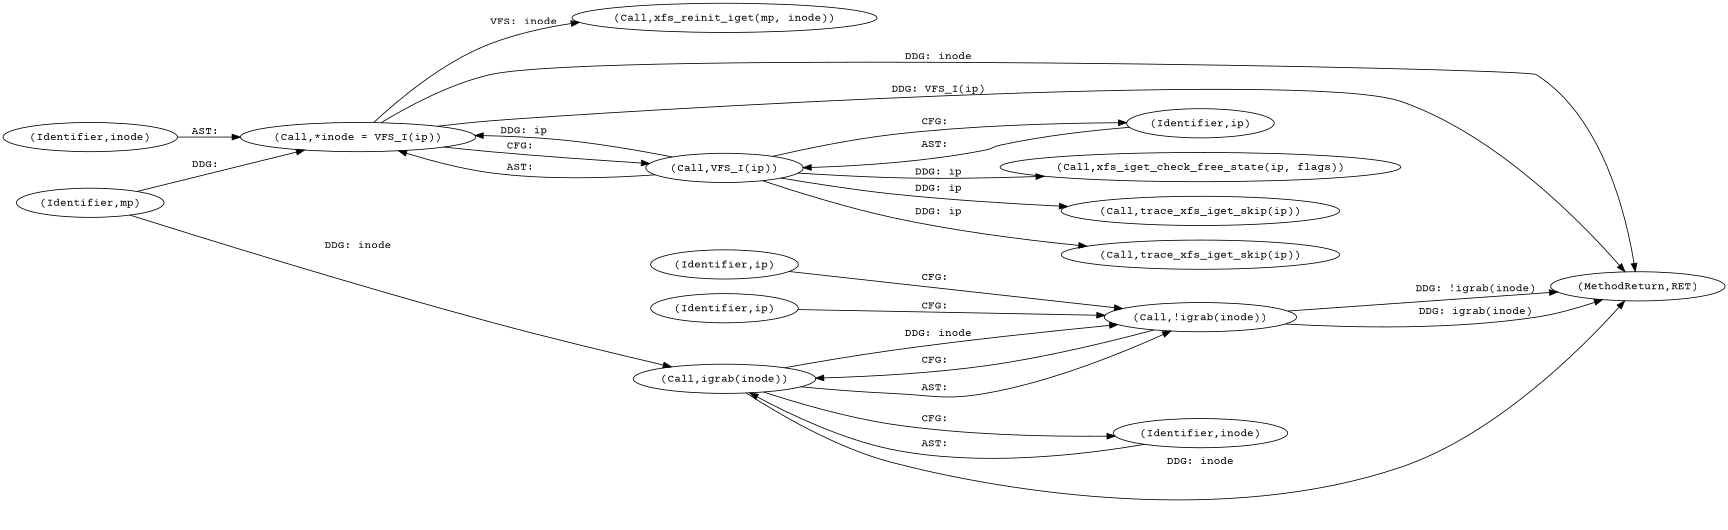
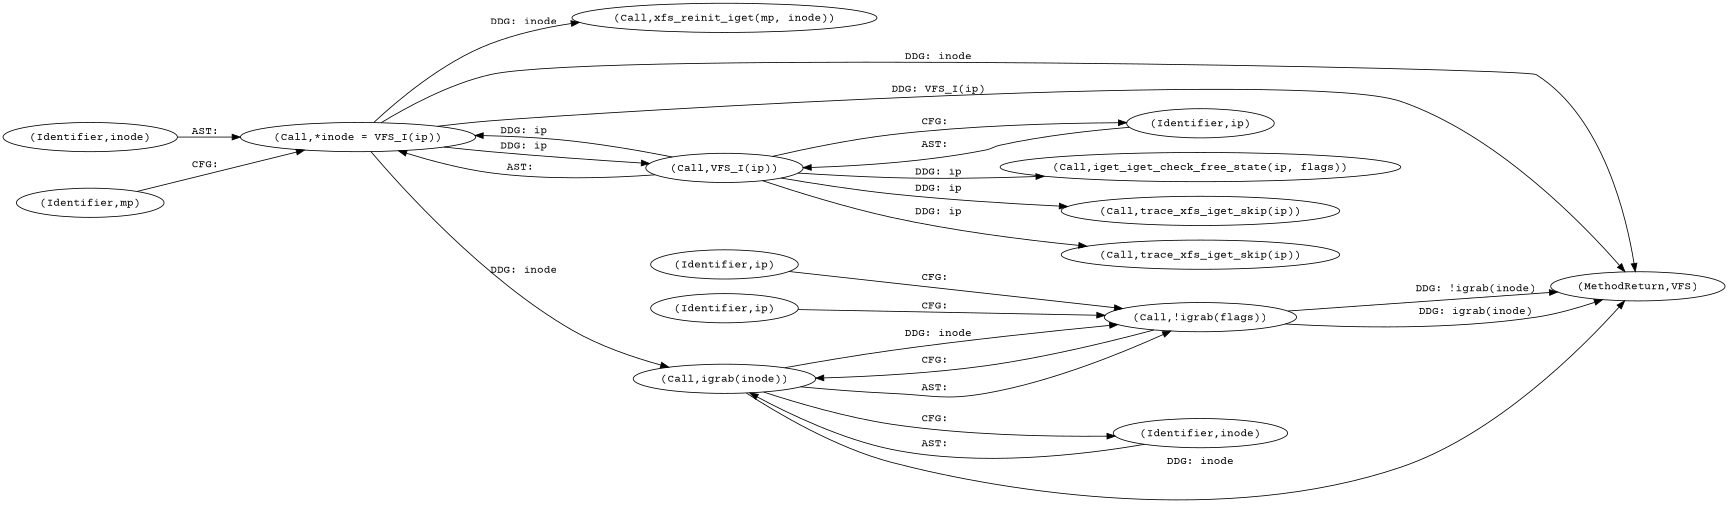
(524, 21) -> (524, 21)
(524, 146) -> (524, 146)
(209, 164) -> (209, 164)
(1200, 167) -> (1200, 167)
(1638, 286) -> (1638, 286)
(395, 295) -> (501, 280)
(1200, 317) -> (1200, 317)
